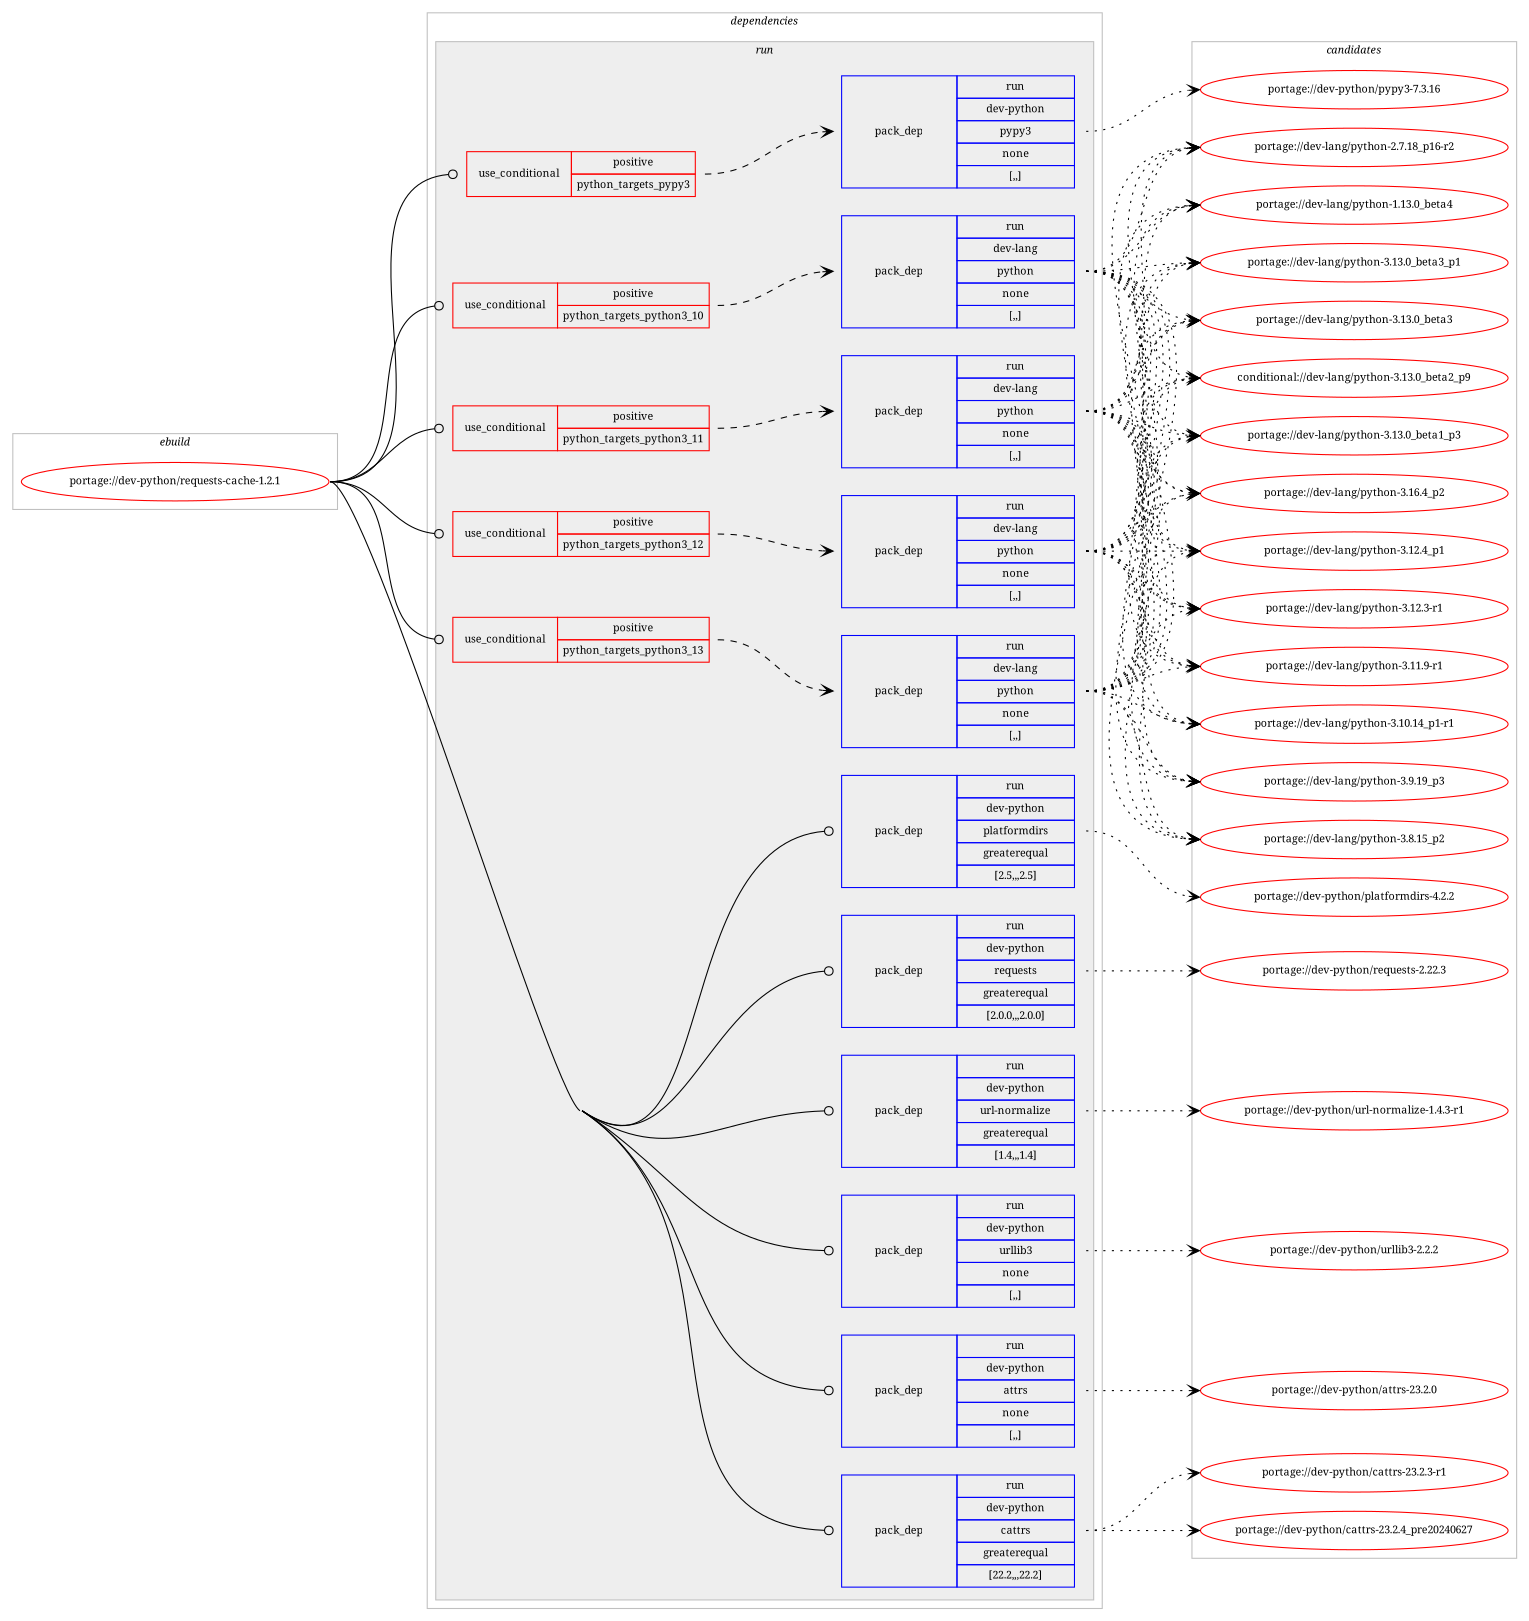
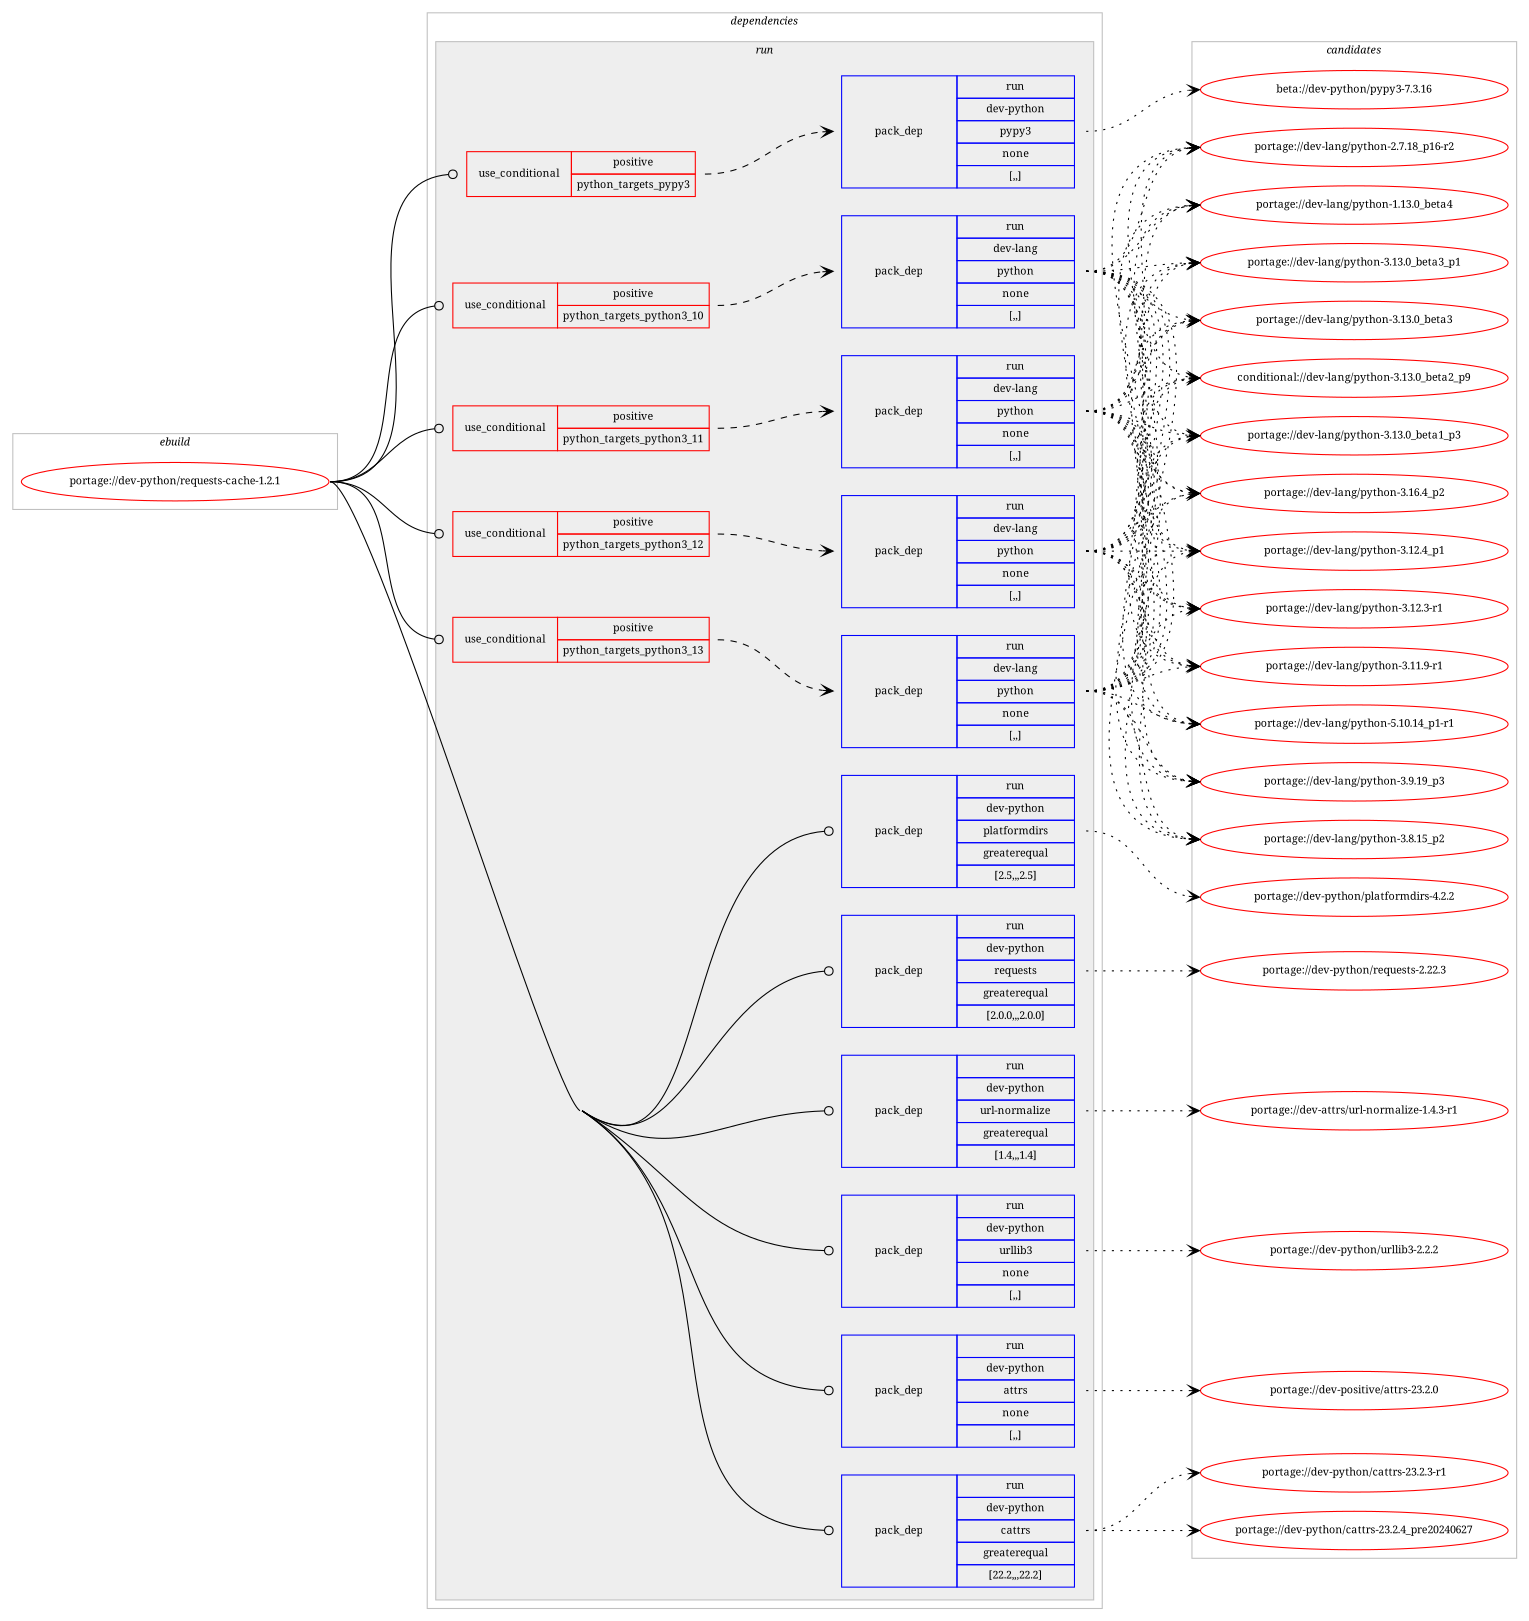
(1354, 90) -> (1354, 90)
(1354, 724) -> (1354, 724)
(1354, 1111) -> (1354, 1111)
(1354, 1391) -> (1354, 1391)
